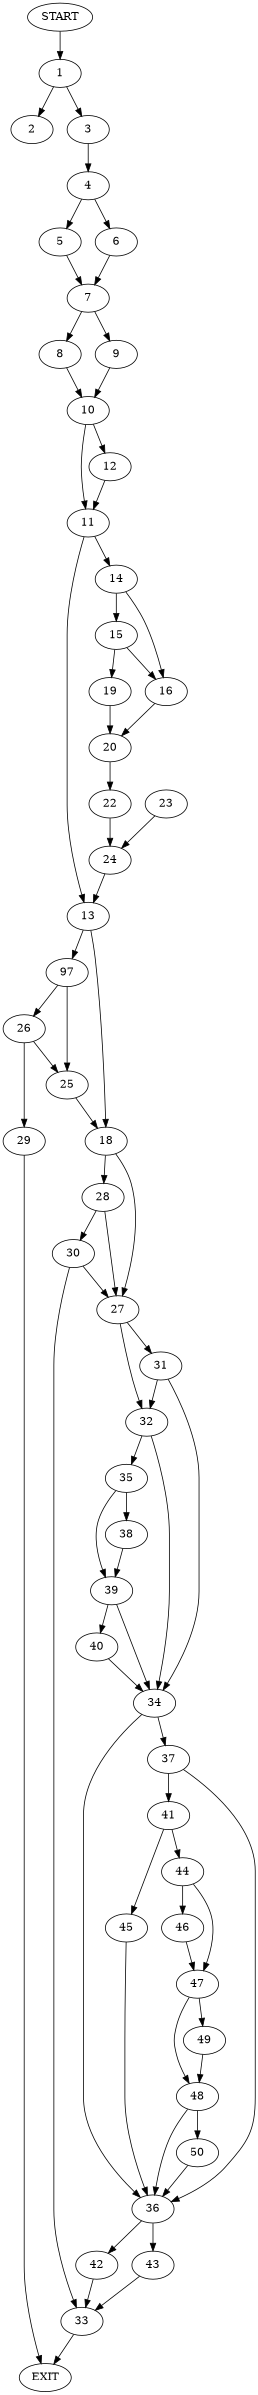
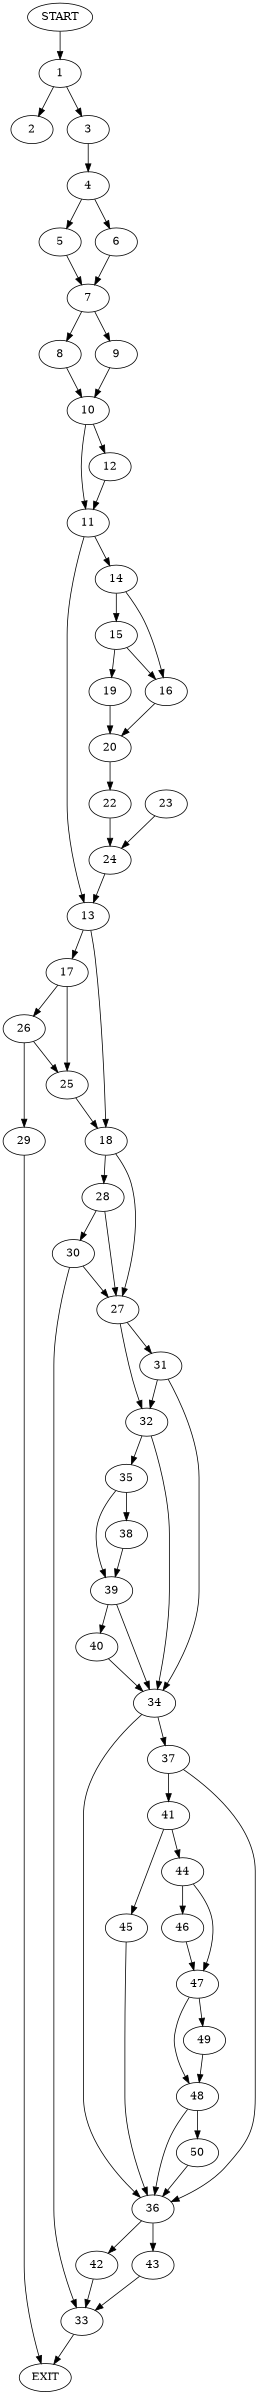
(67, 973) -> (67, 973)
